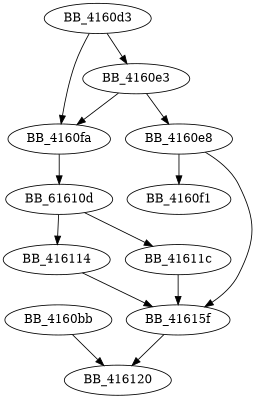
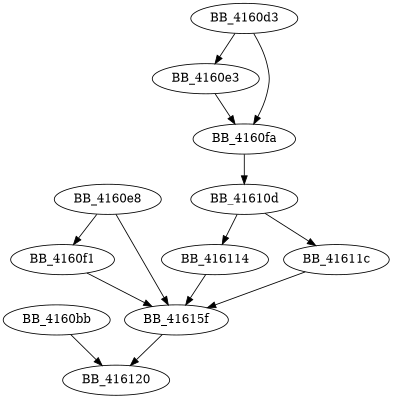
(155, 106) -> none
(59, 199) -> (244, 199)
none -> (116, 288)
